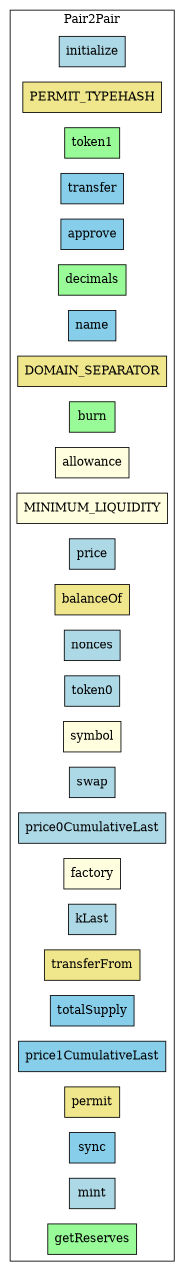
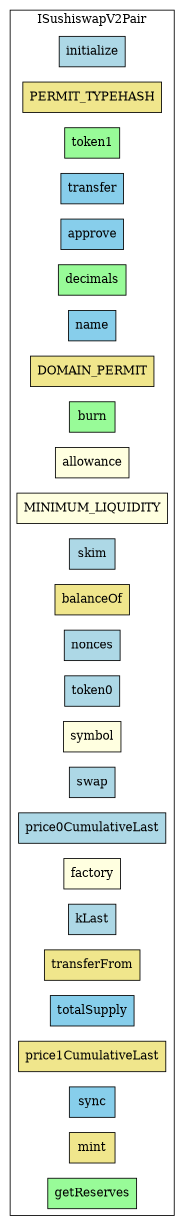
(92, 20) -> (92, 20)
(92, 371) -> (92, 371)
(92, 554) -> (92, 554)
(92, 1056) -> (92, 1056)
(92, 1102) -> none
(92, 1193) -> (92, 1148)
